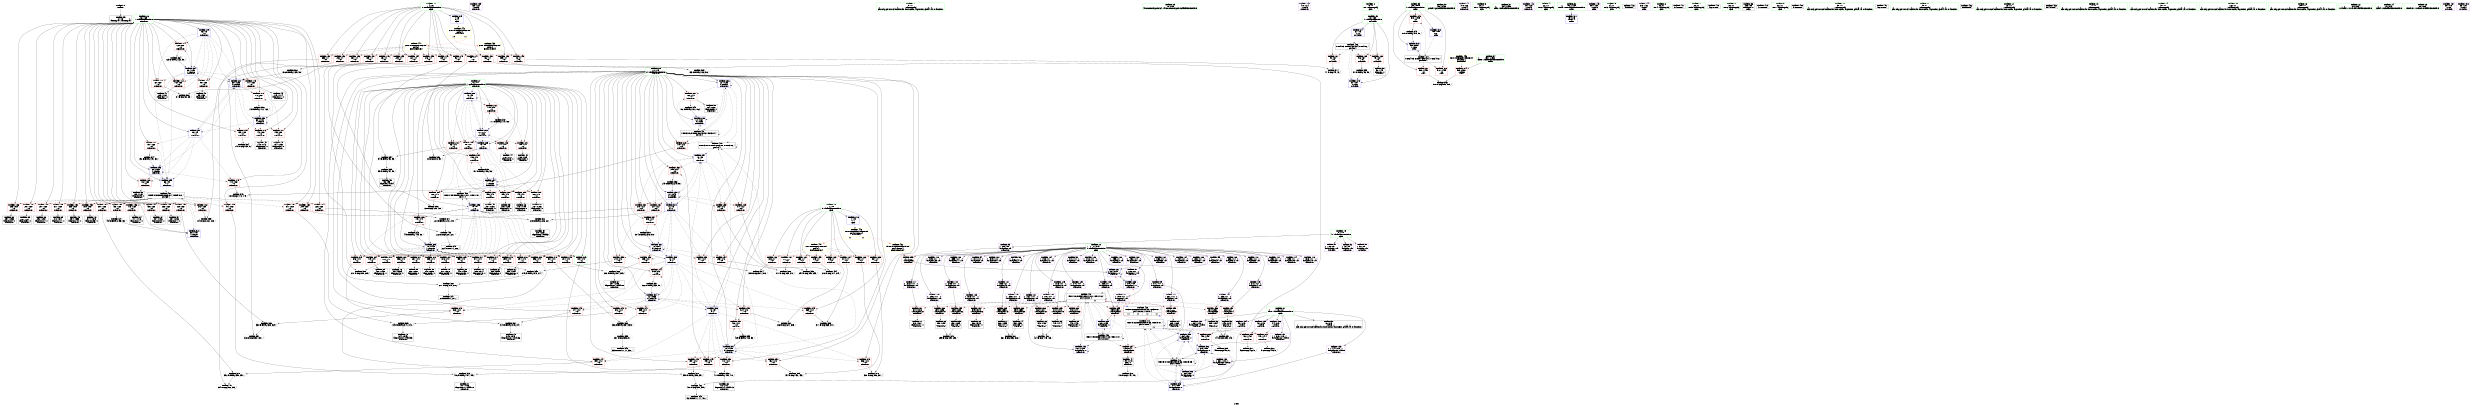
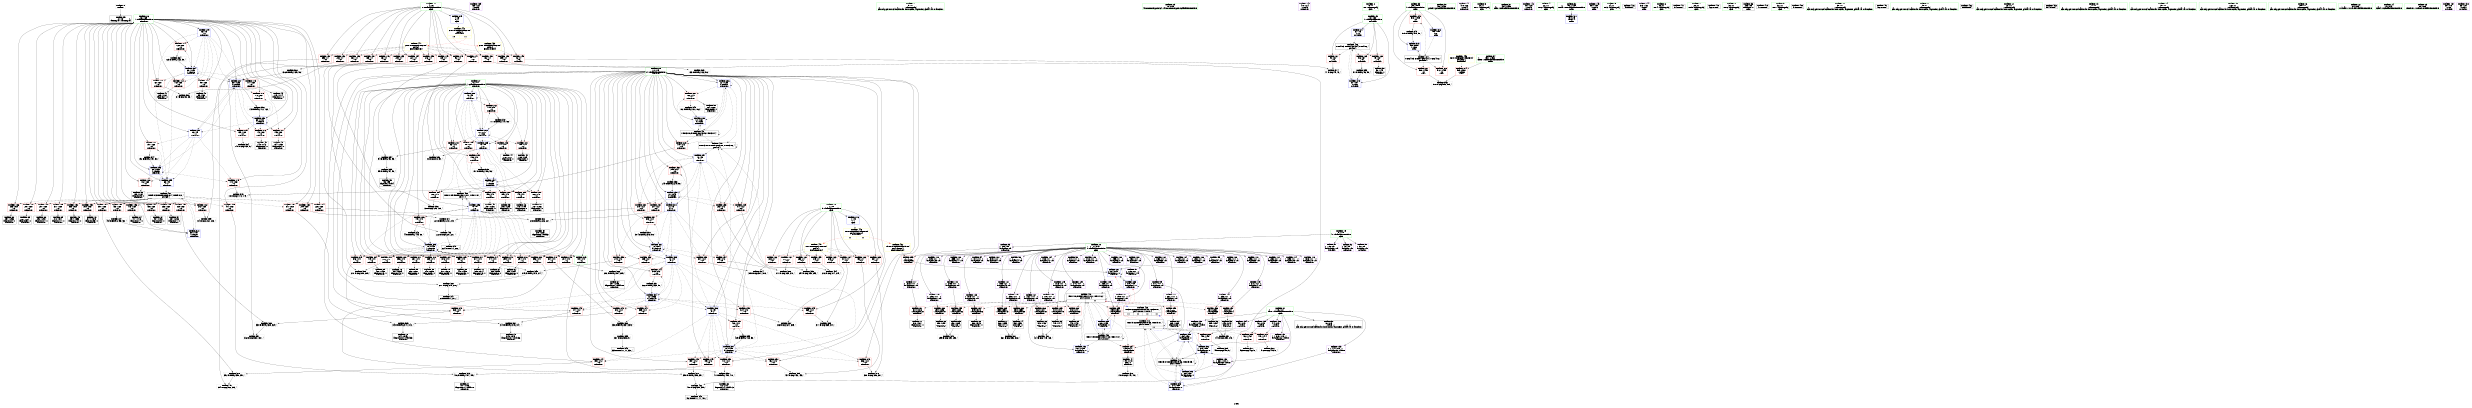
(259, 103) -> (249, 96)
(740, 317) -> (724, 317)
